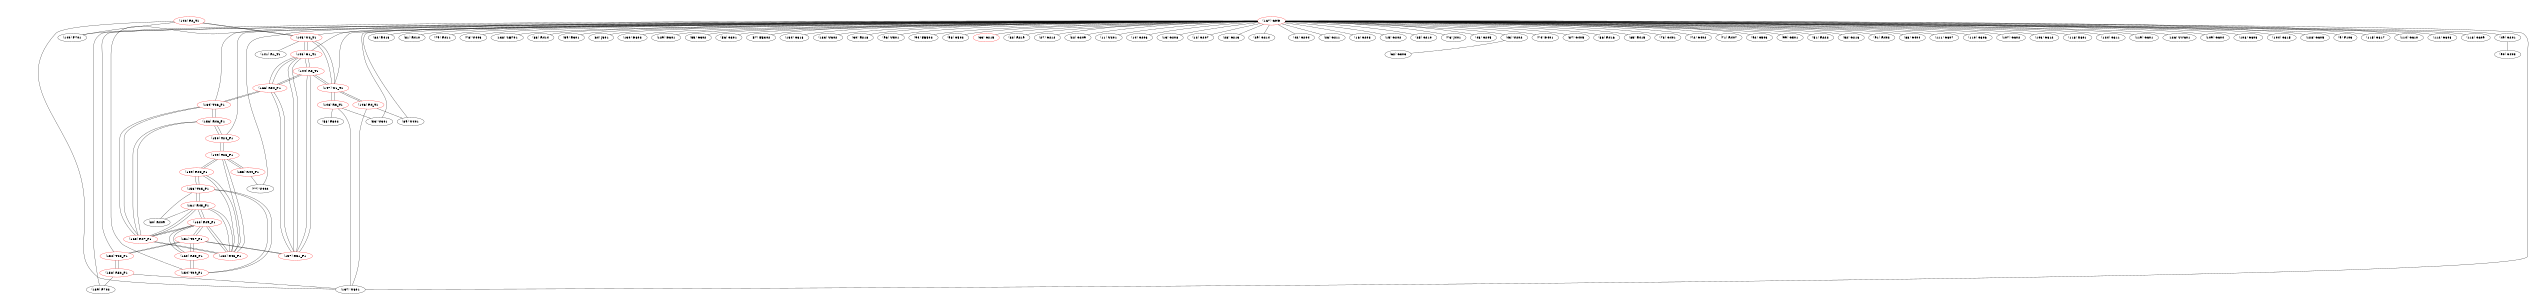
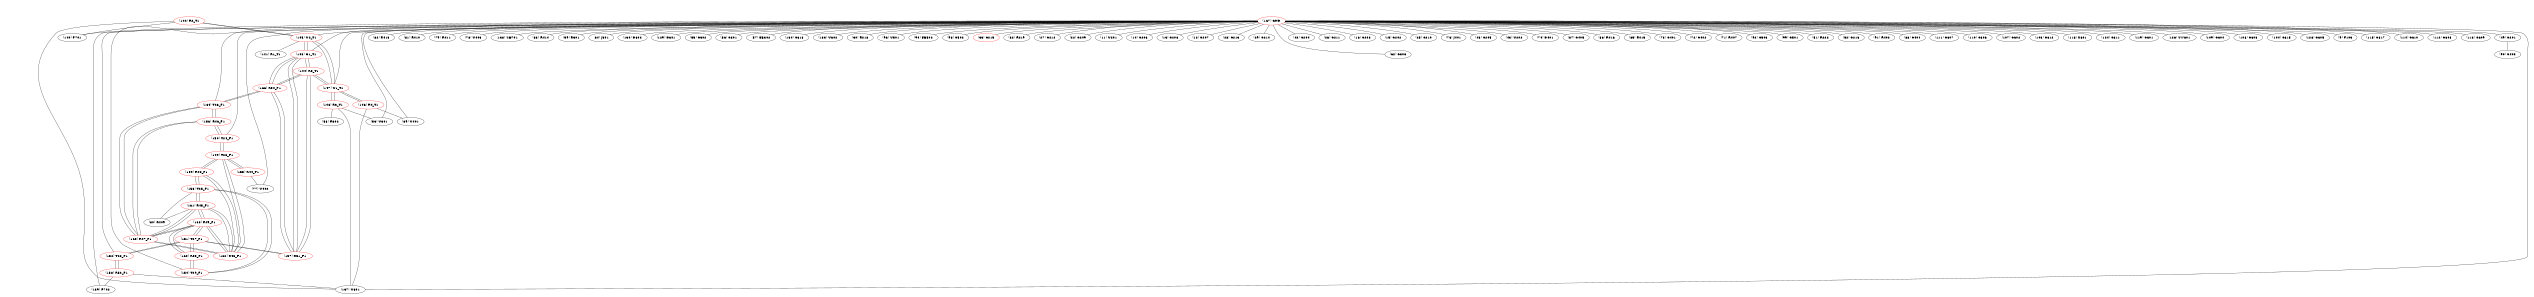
(1458, 48) -> (1324, 51)
